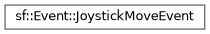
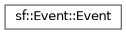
(105, 17) -> (63, 17)
